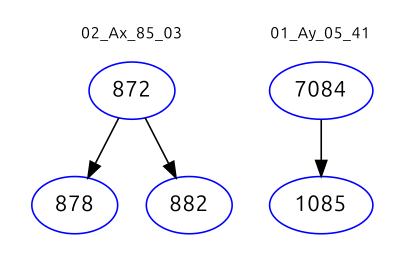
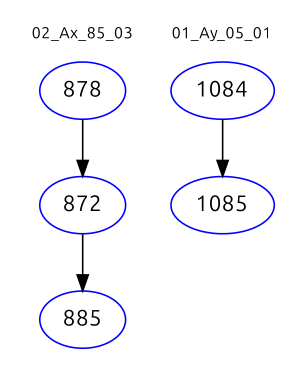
(321, 34) -> (223, 34)
(321, 91) -> (223, 91)
(107, 141) -> (83, 140)
(189, 205) -> (83, 320)
